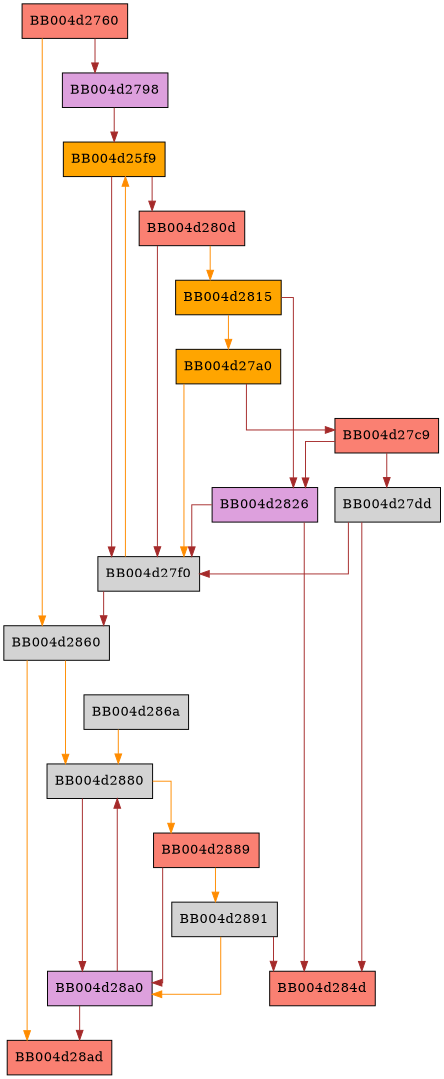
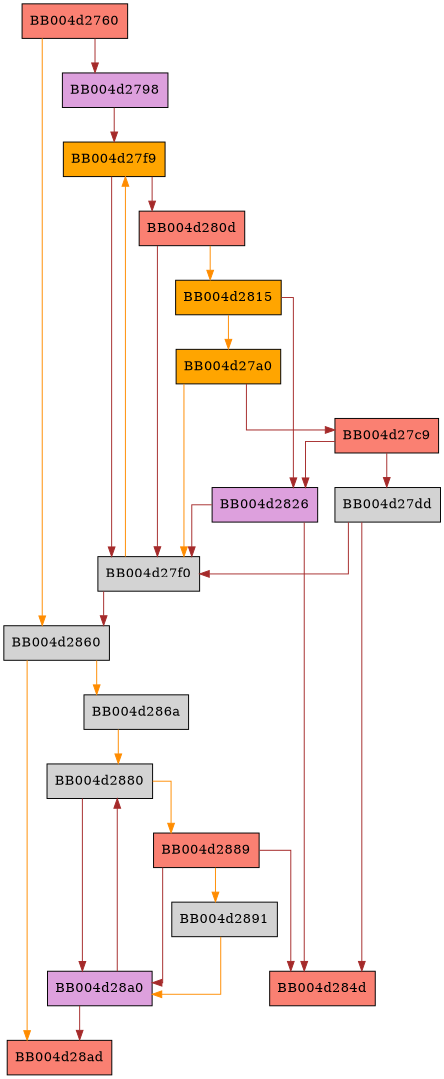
(114, 159) -> (114, 159)
(66, 707) -> (97, 673)
(274, 949) -> (291, 890)
